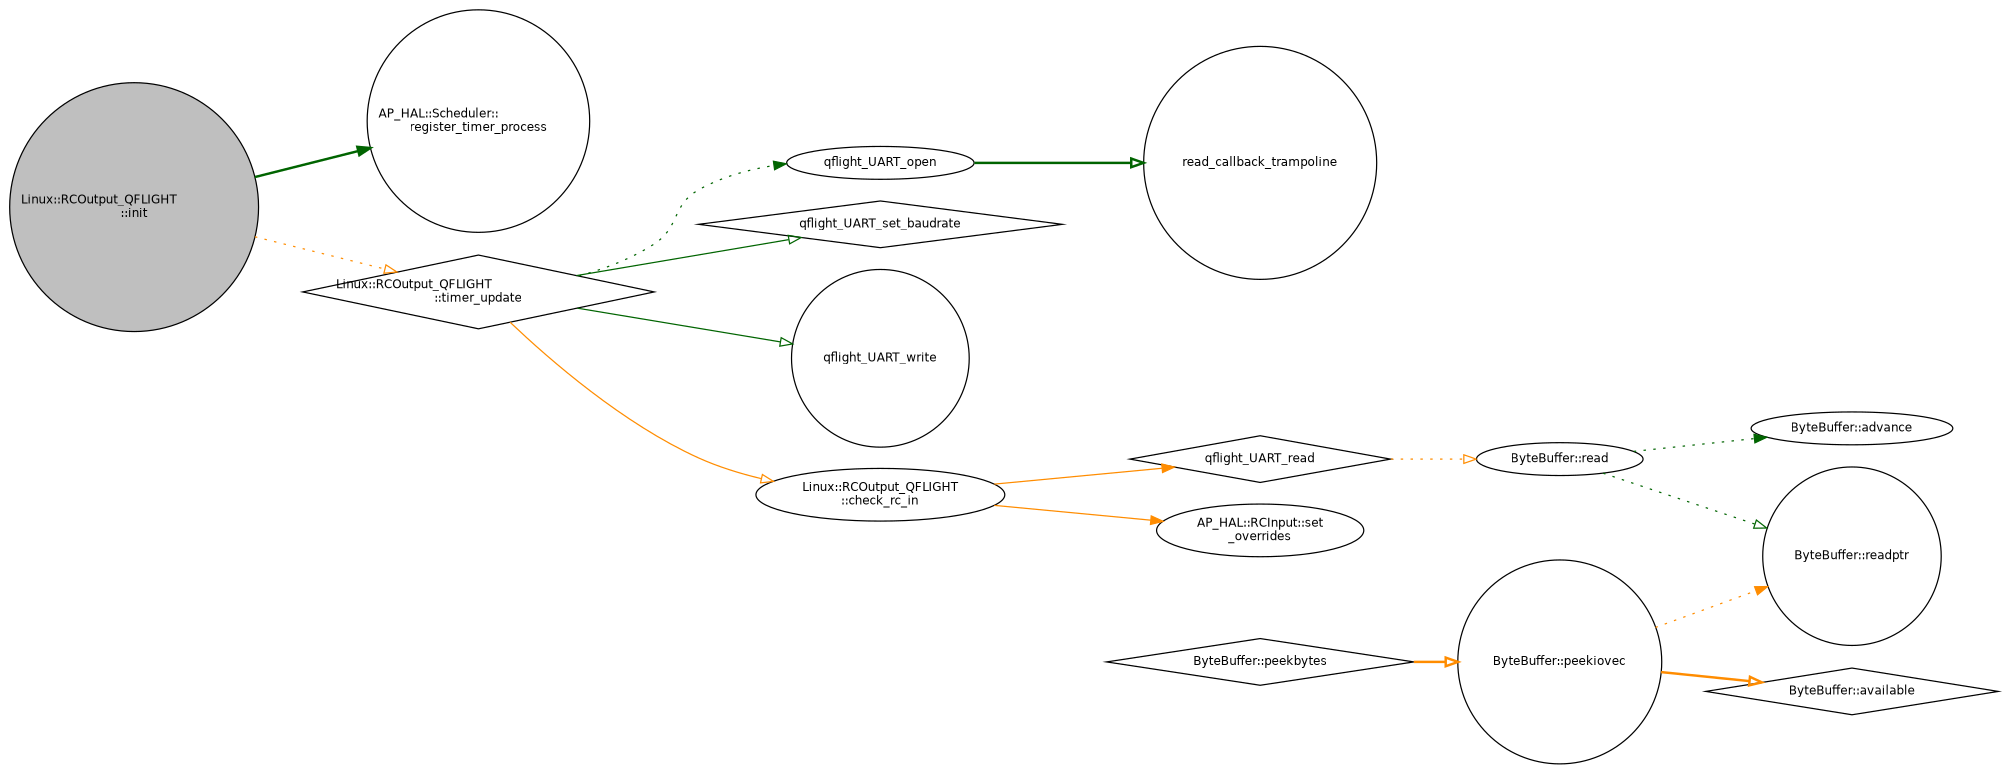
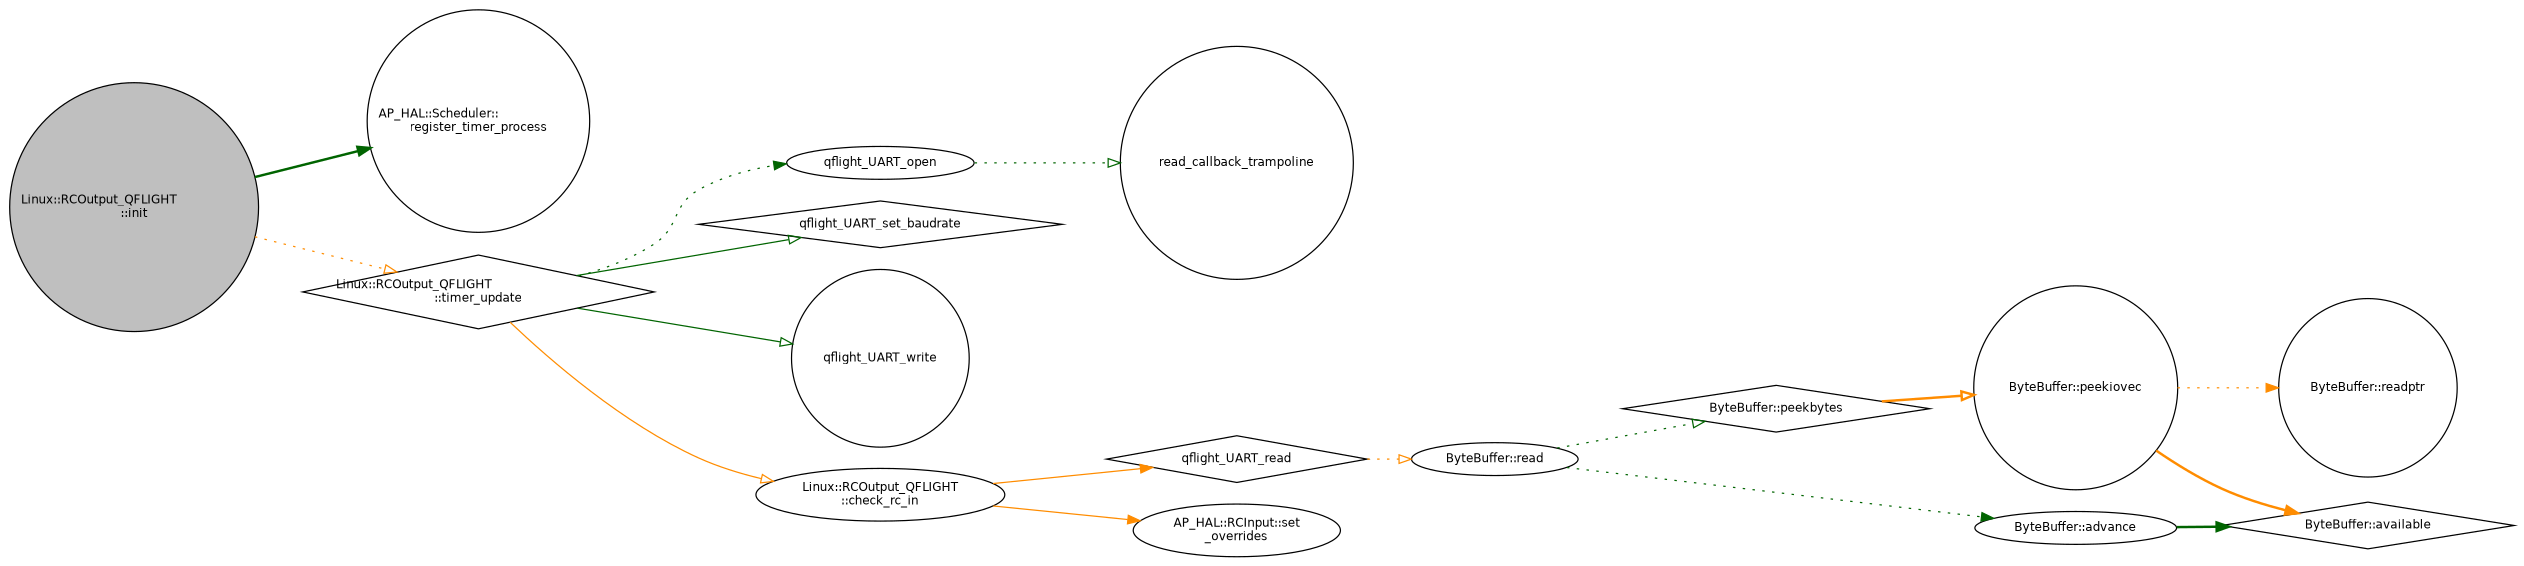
(1053, 163) -> (1041, 163)
(1679, 499) -> (1625, 436)
none -> (2197, 527)
(1705, 677) -> (2218, 487)
